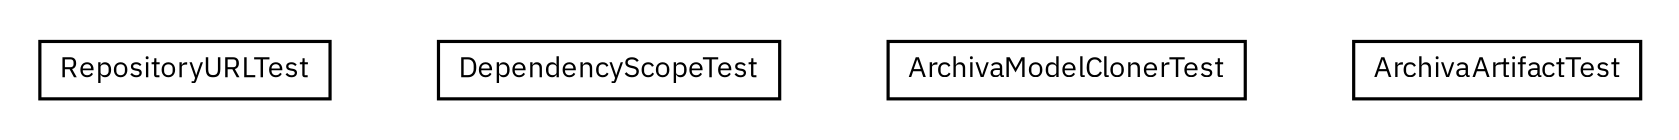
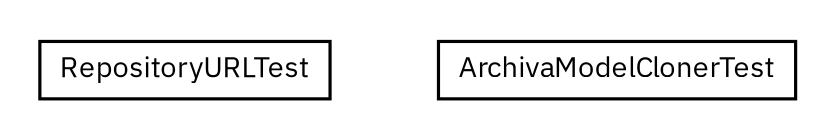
(607, 70) -> none
(1497, 70) -> none
